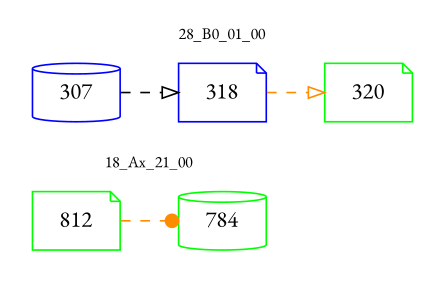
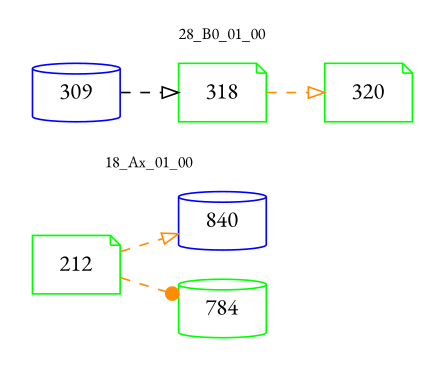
(76, 93) -> (76, 93)
(222, 93) -> (222, 93)
(149, 163) -> (149, 163)
(76, 221) -> (76, 265)
none -> (222, 221)
